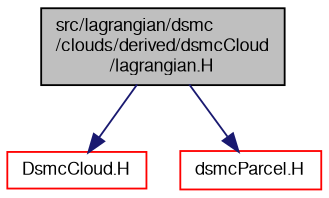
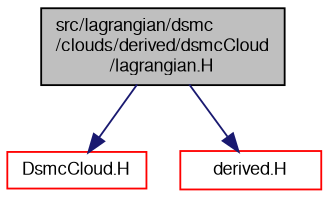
(251, 170) -> (251, 170)
